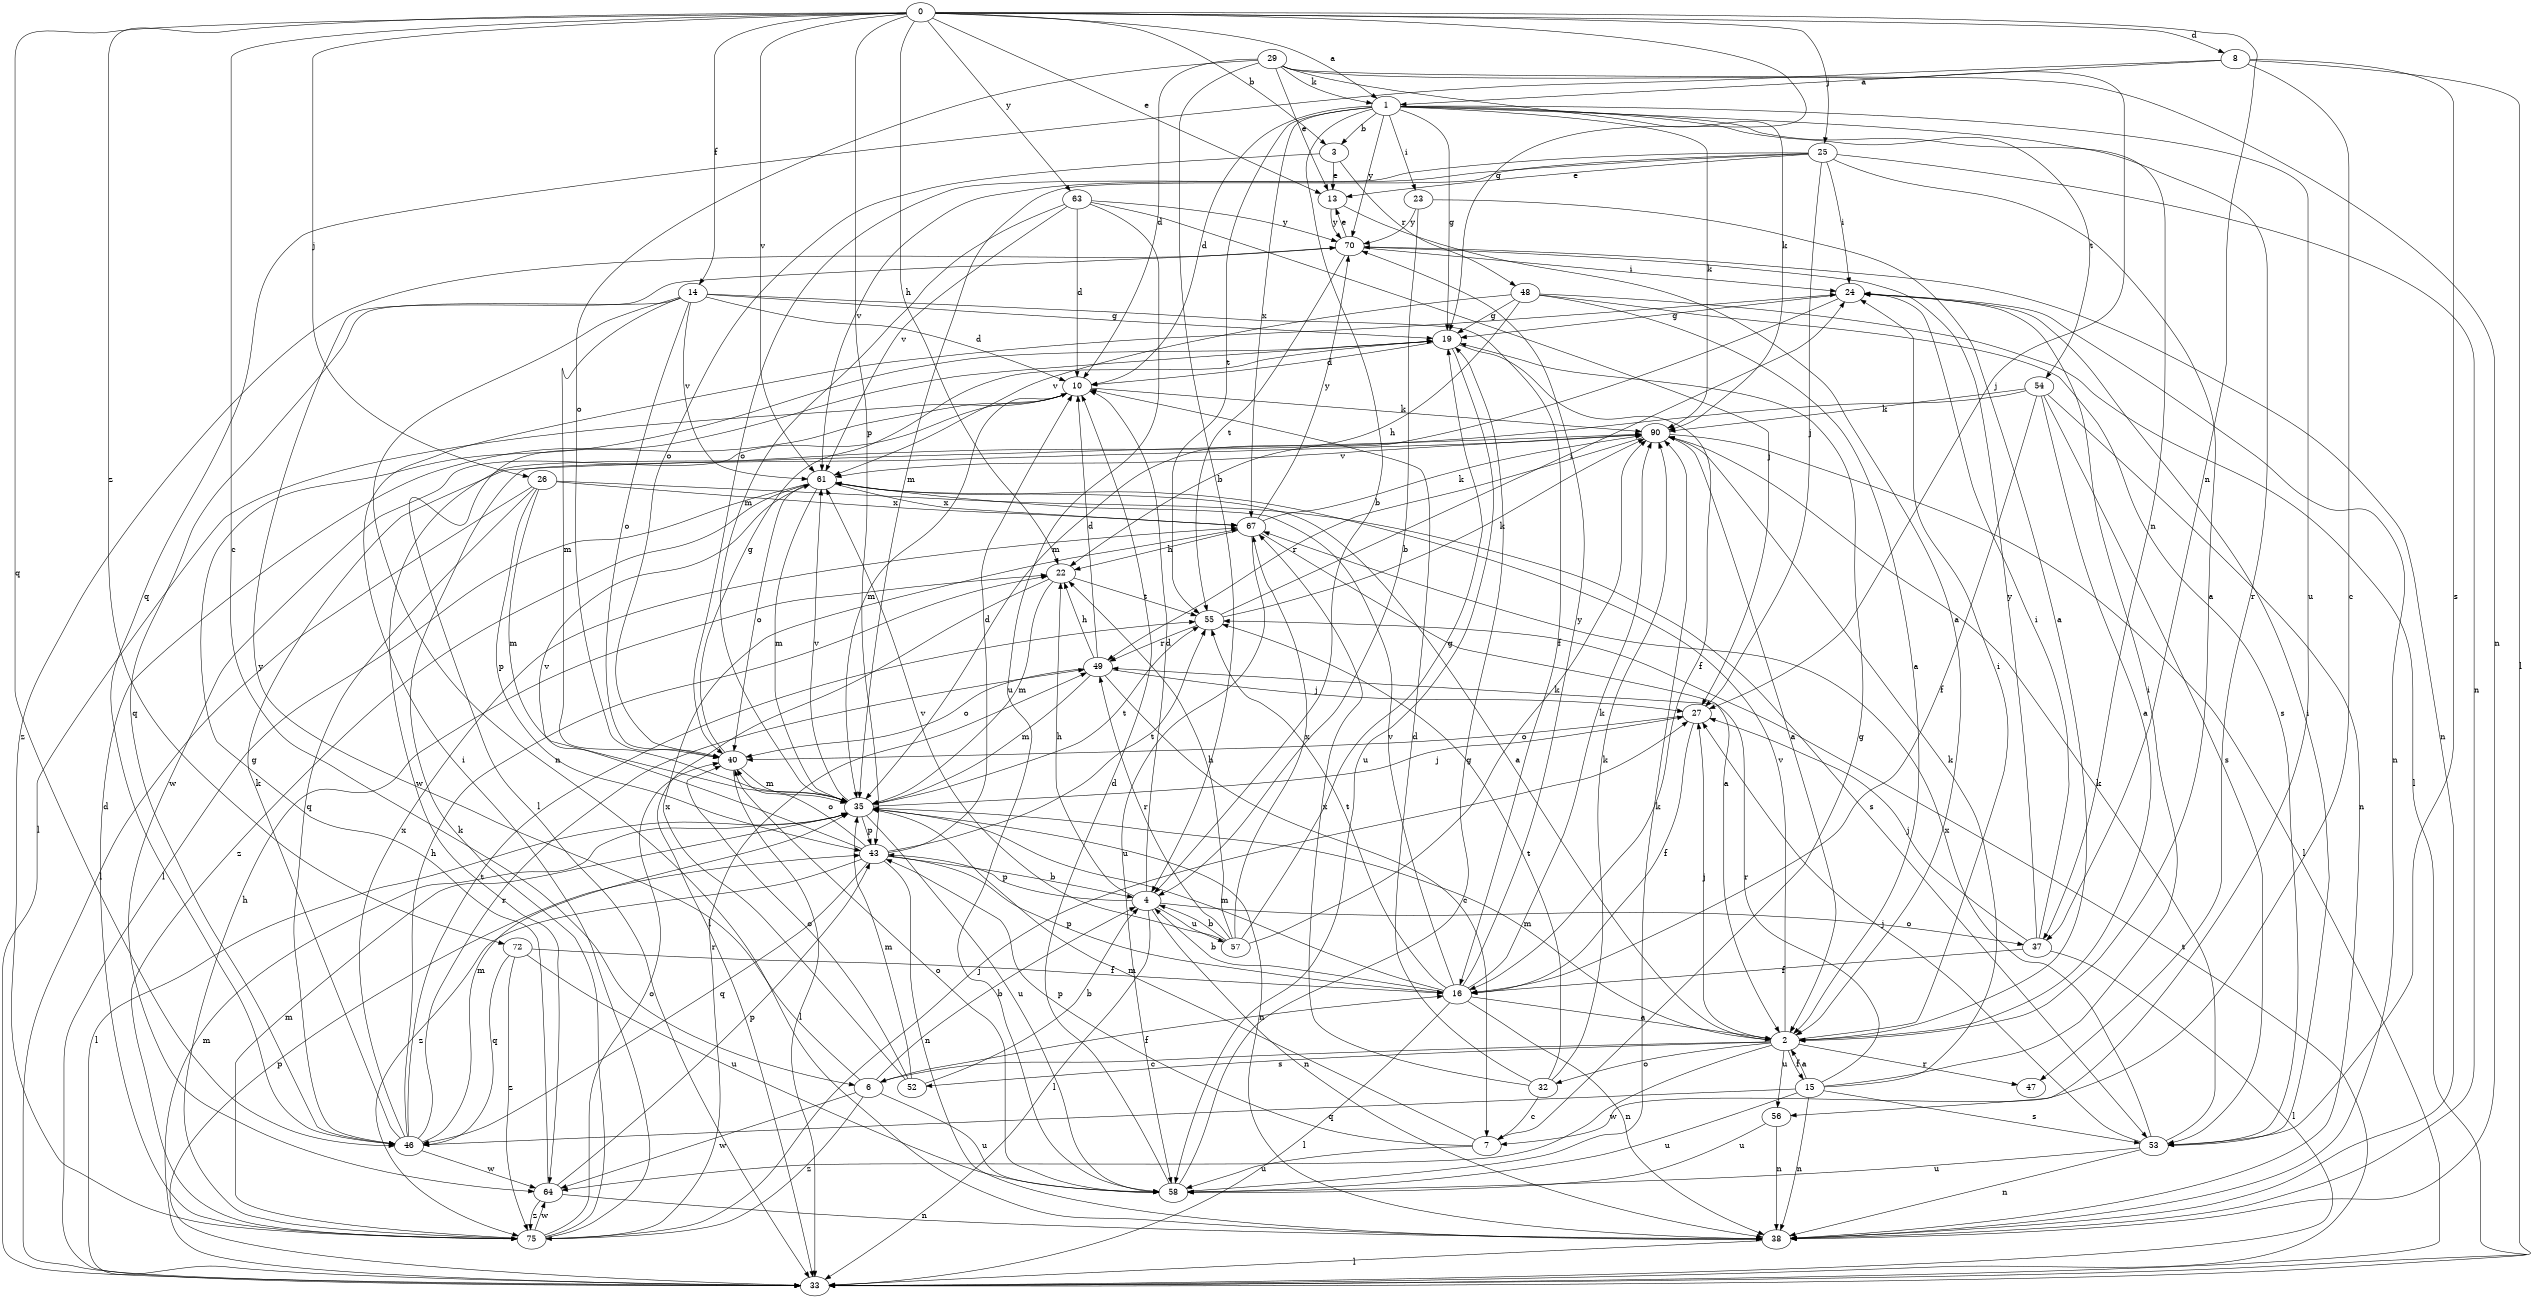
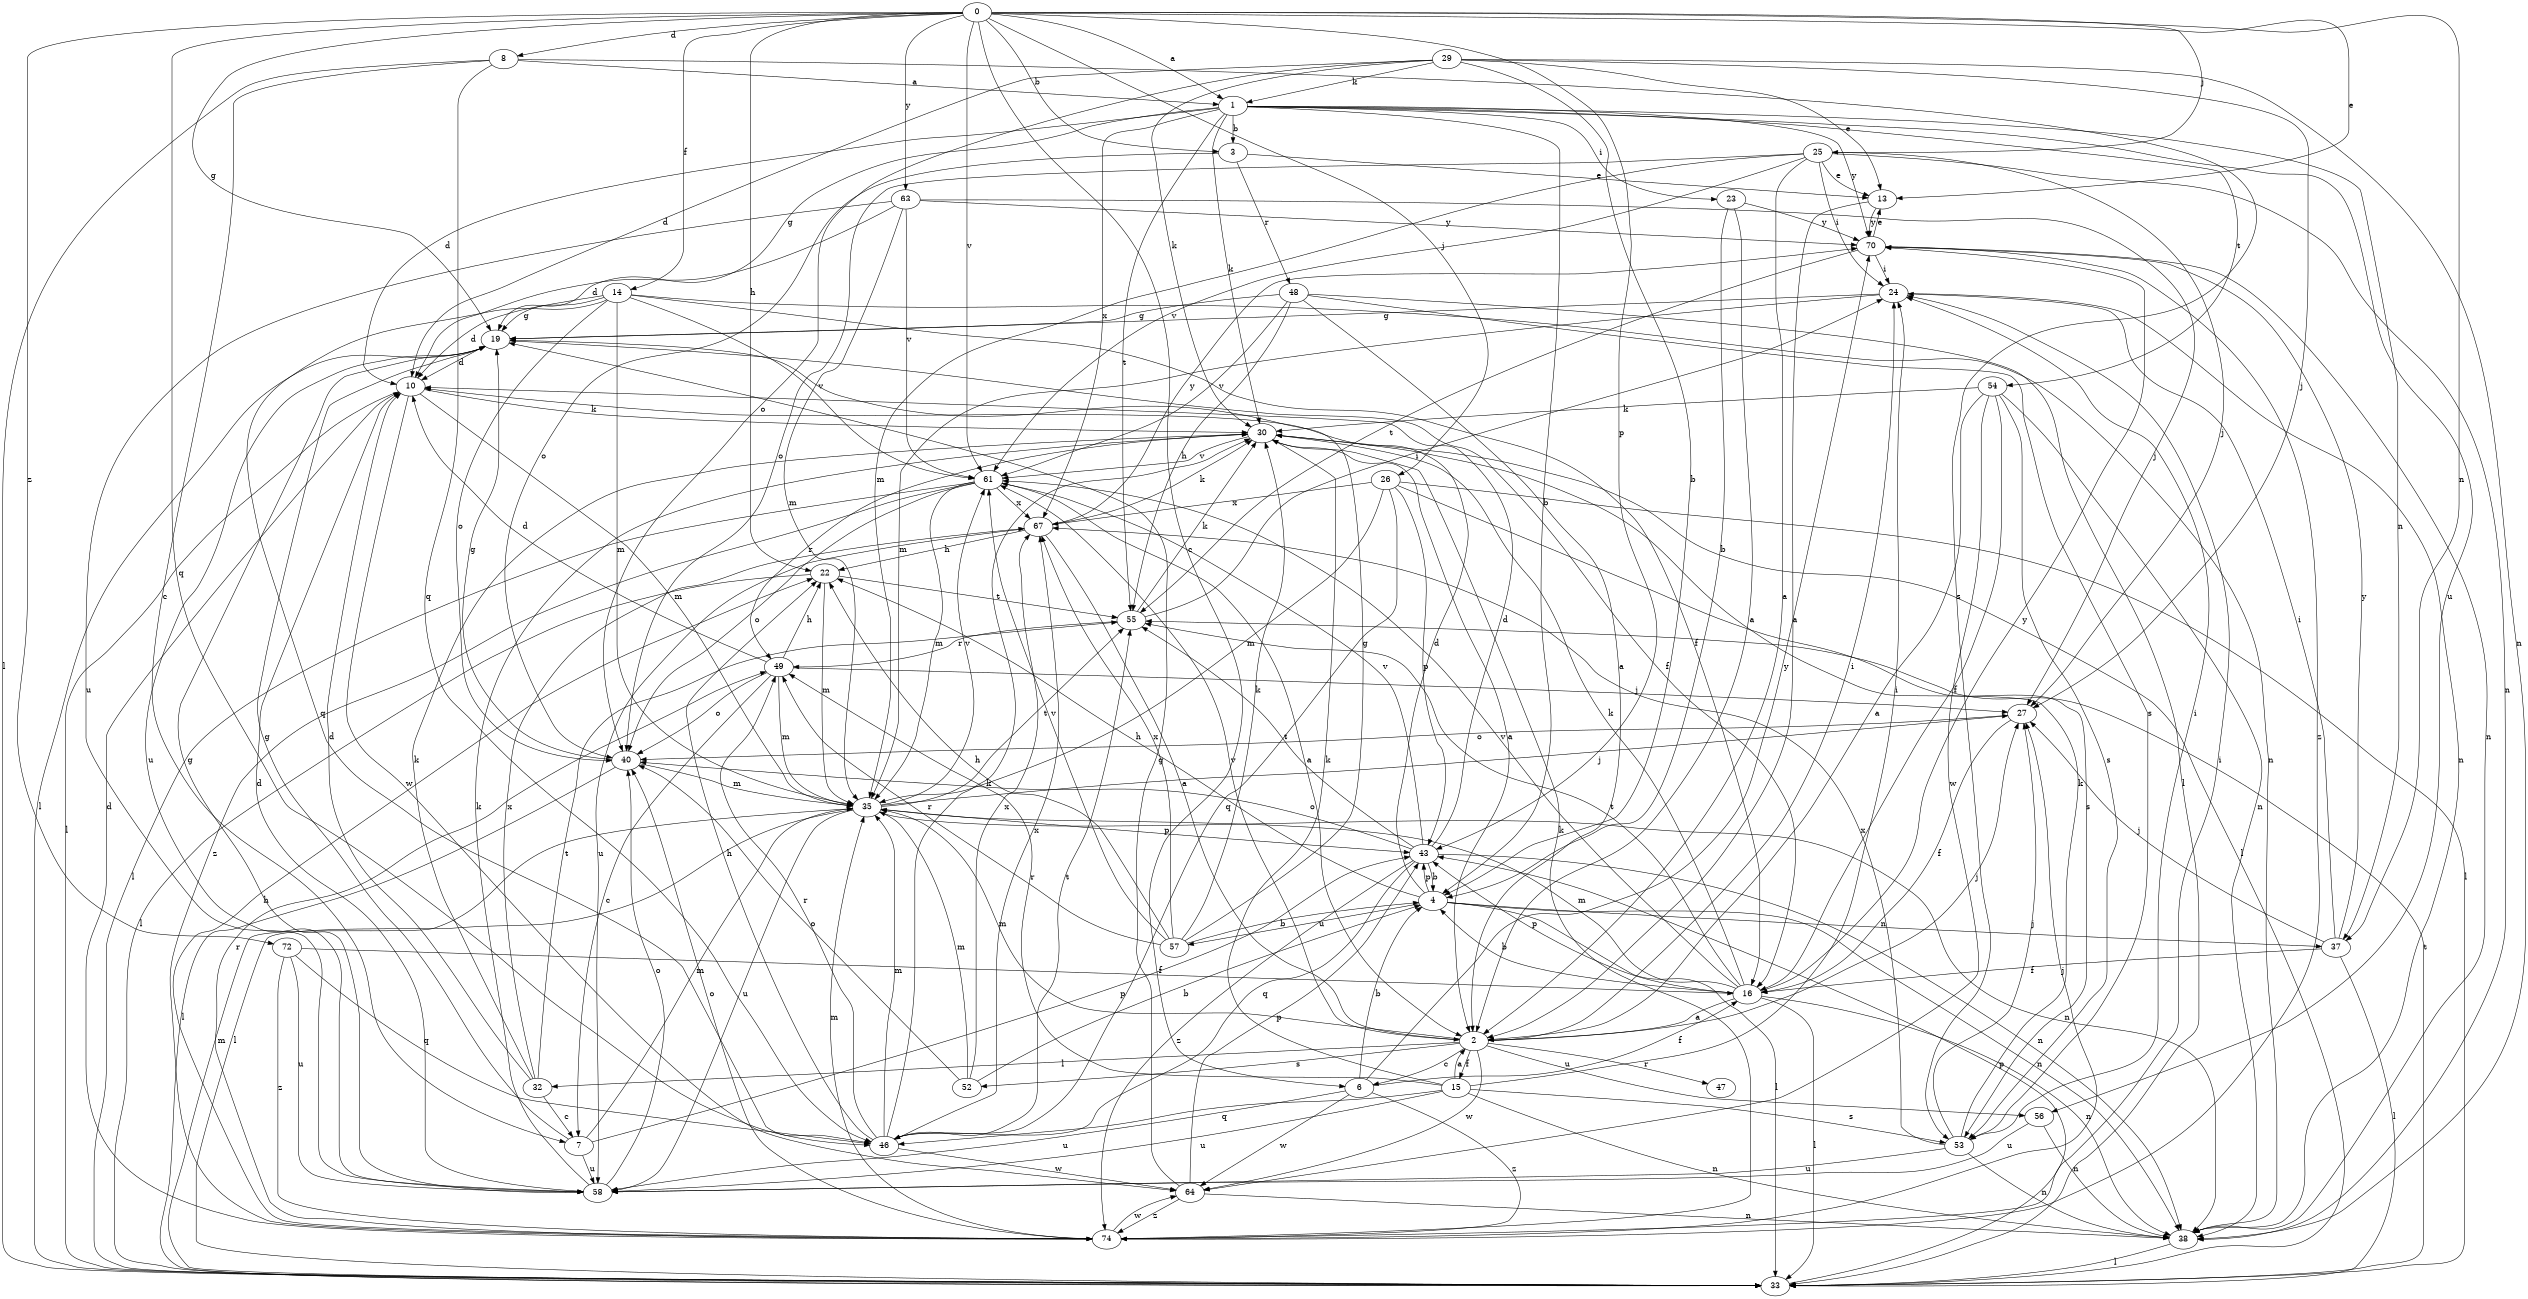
(2265, 250) -> none
(1656, 433) -> (1262, 433)
(1348, 439) -> (1188, 441)
(1909, 924) -> (1883, 924)
(1154, 955) -> (1576, 951)
(1646, 1065) -> (1063, 1065)
(532, 1239) -> (1107, 1239)
